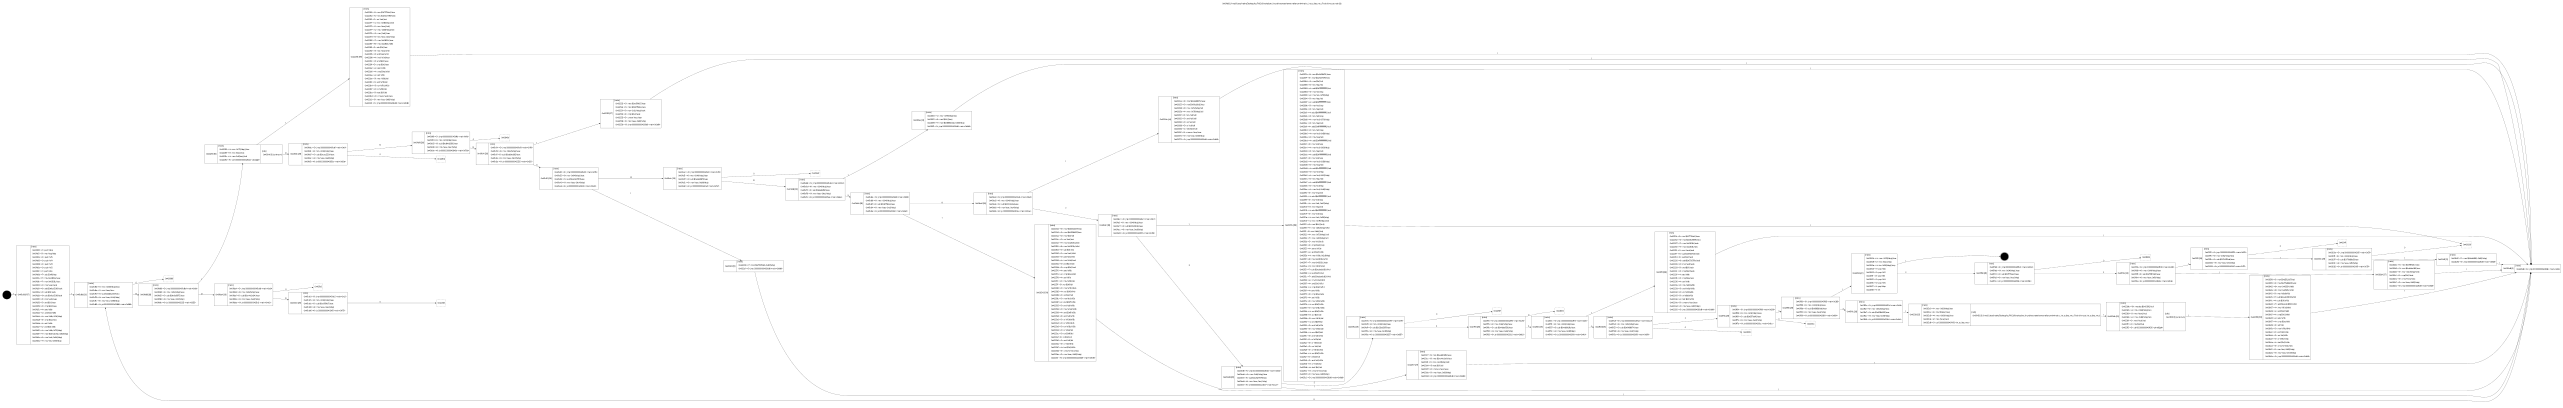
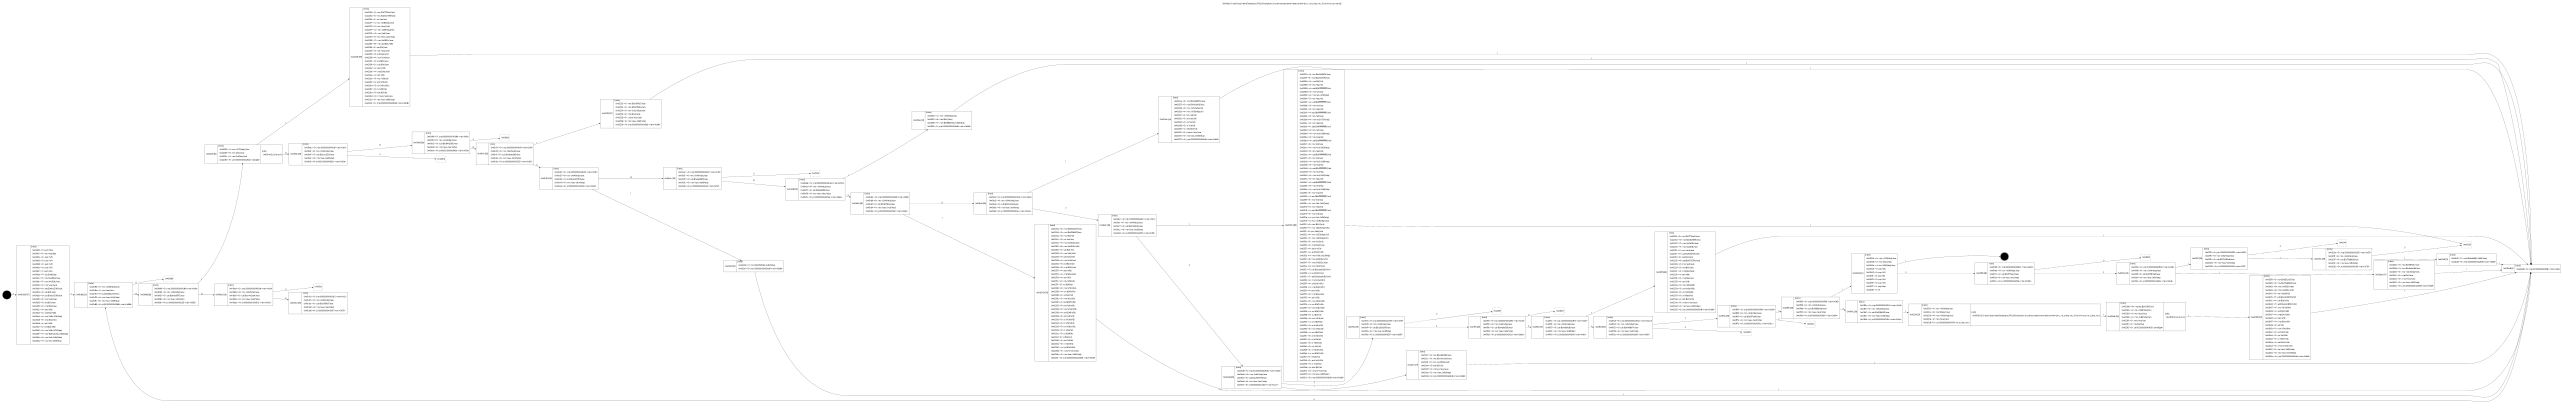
(441, 303) -> none
